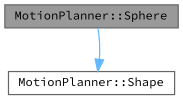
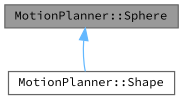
(100, 44) -> (84, 56)
